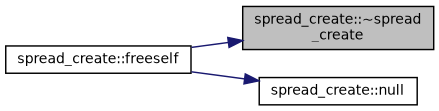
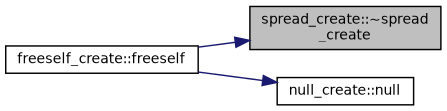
(98, 60) -> (102, 60)
(338, 91) -> (345, 91)
